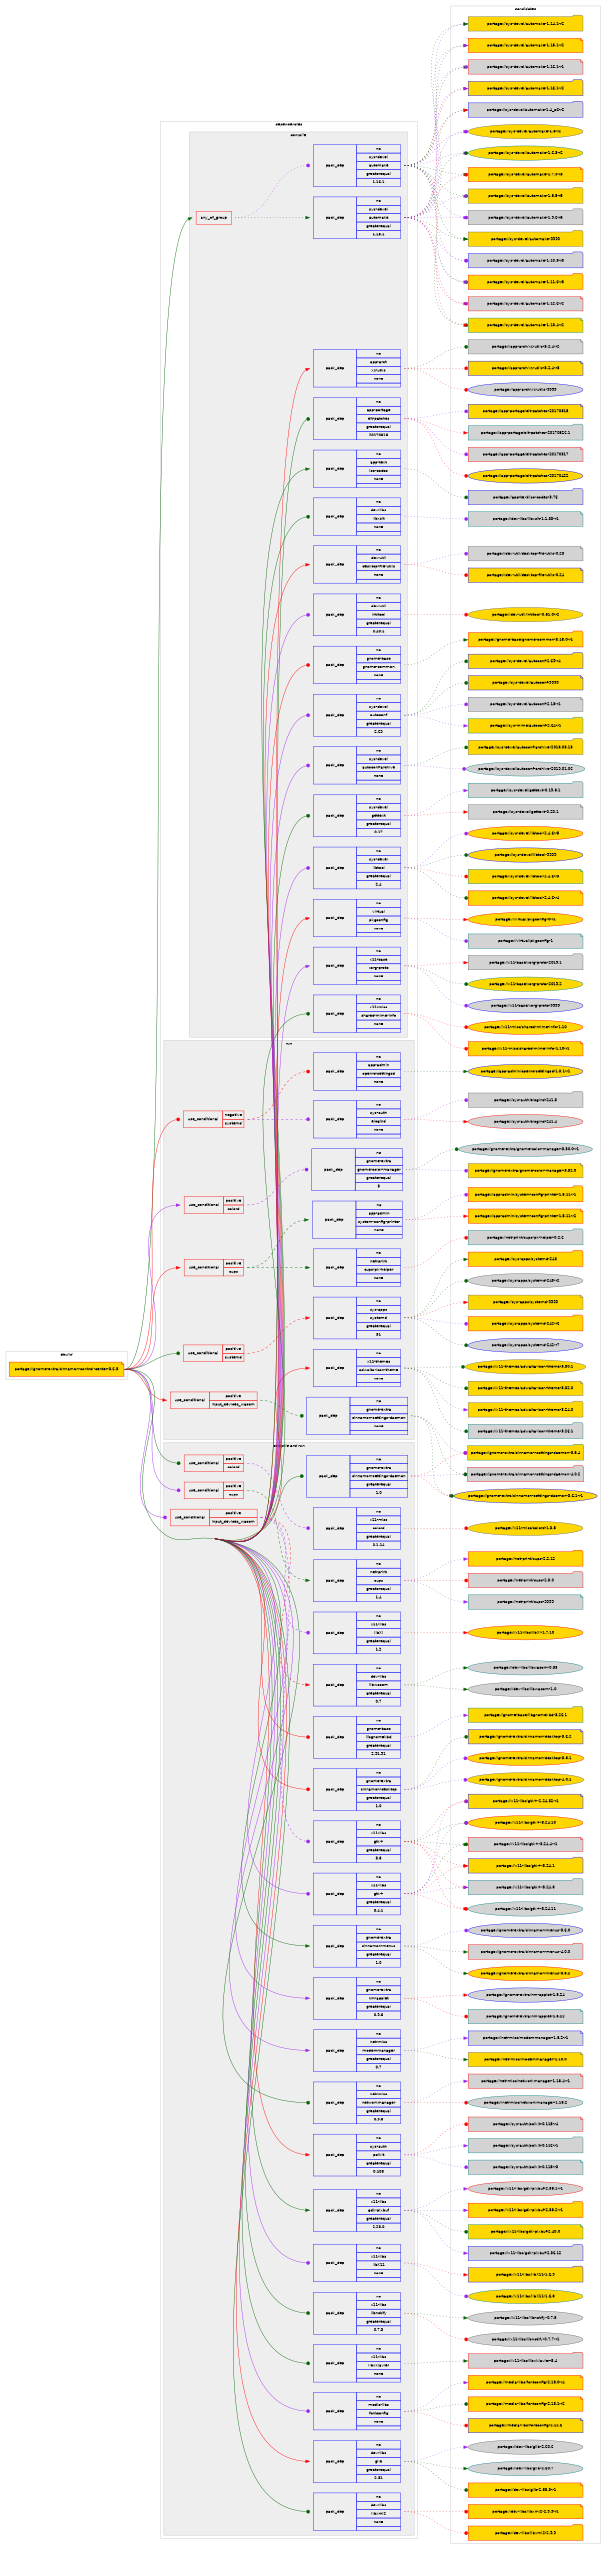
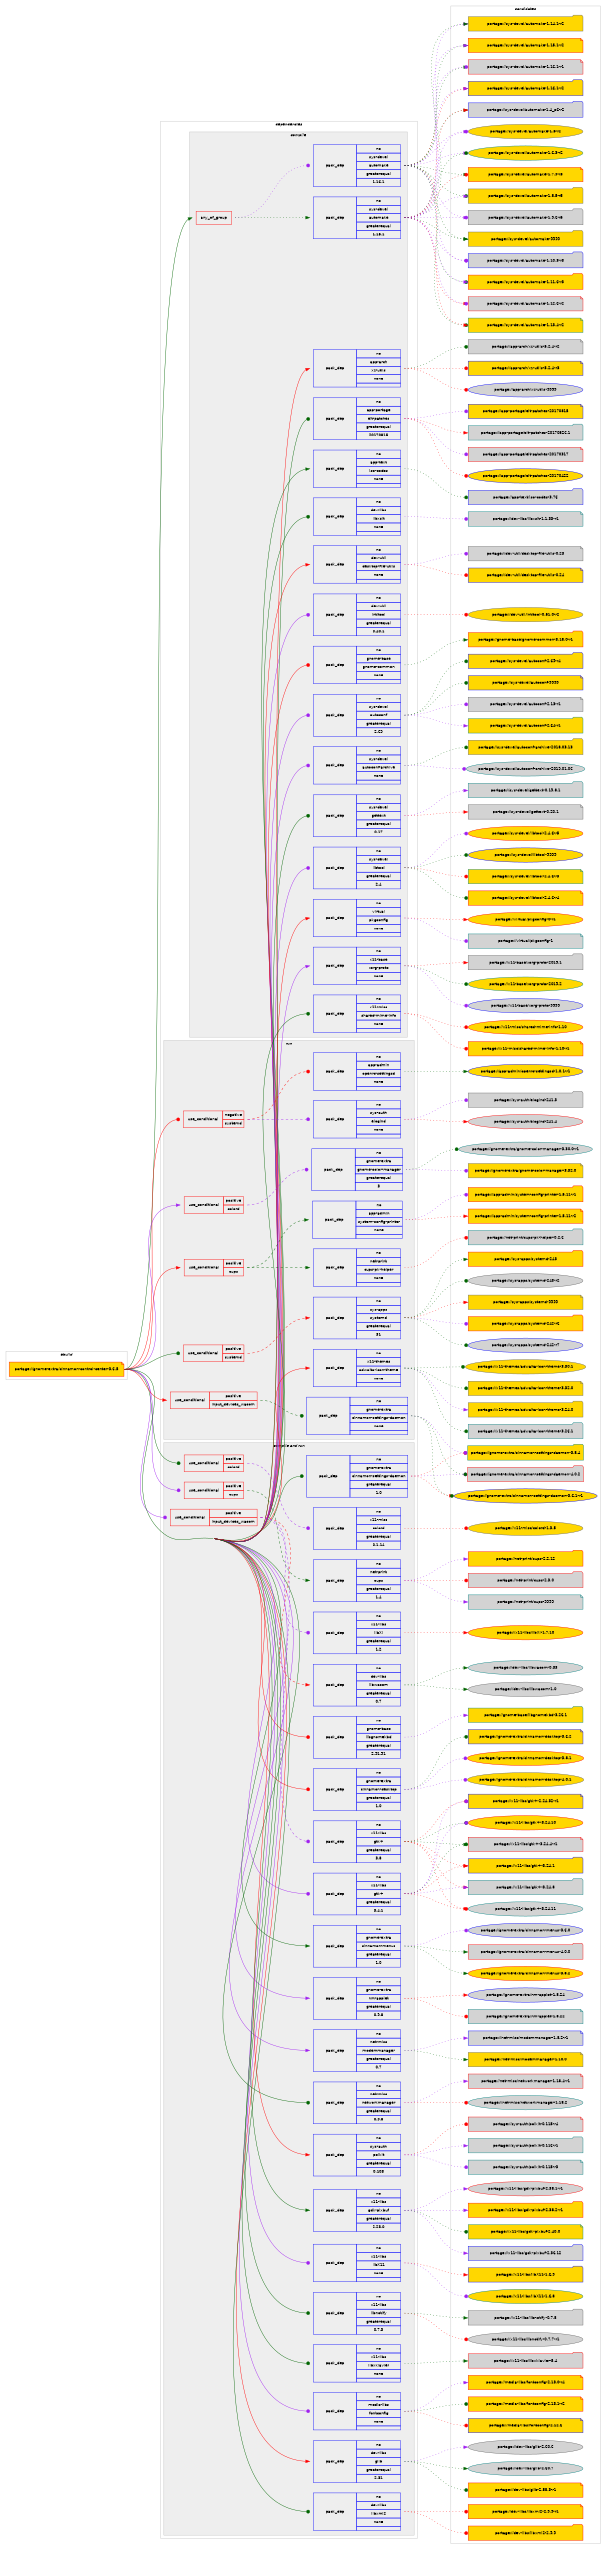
(526, 726) -> (526, 726)
(526, 2318) -> (526, 2318)
